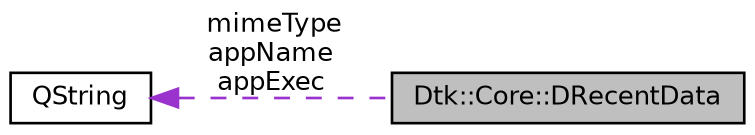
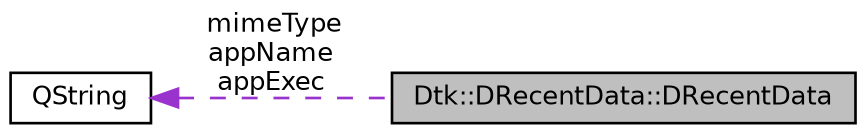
(568, 98) -> (624, 98)
